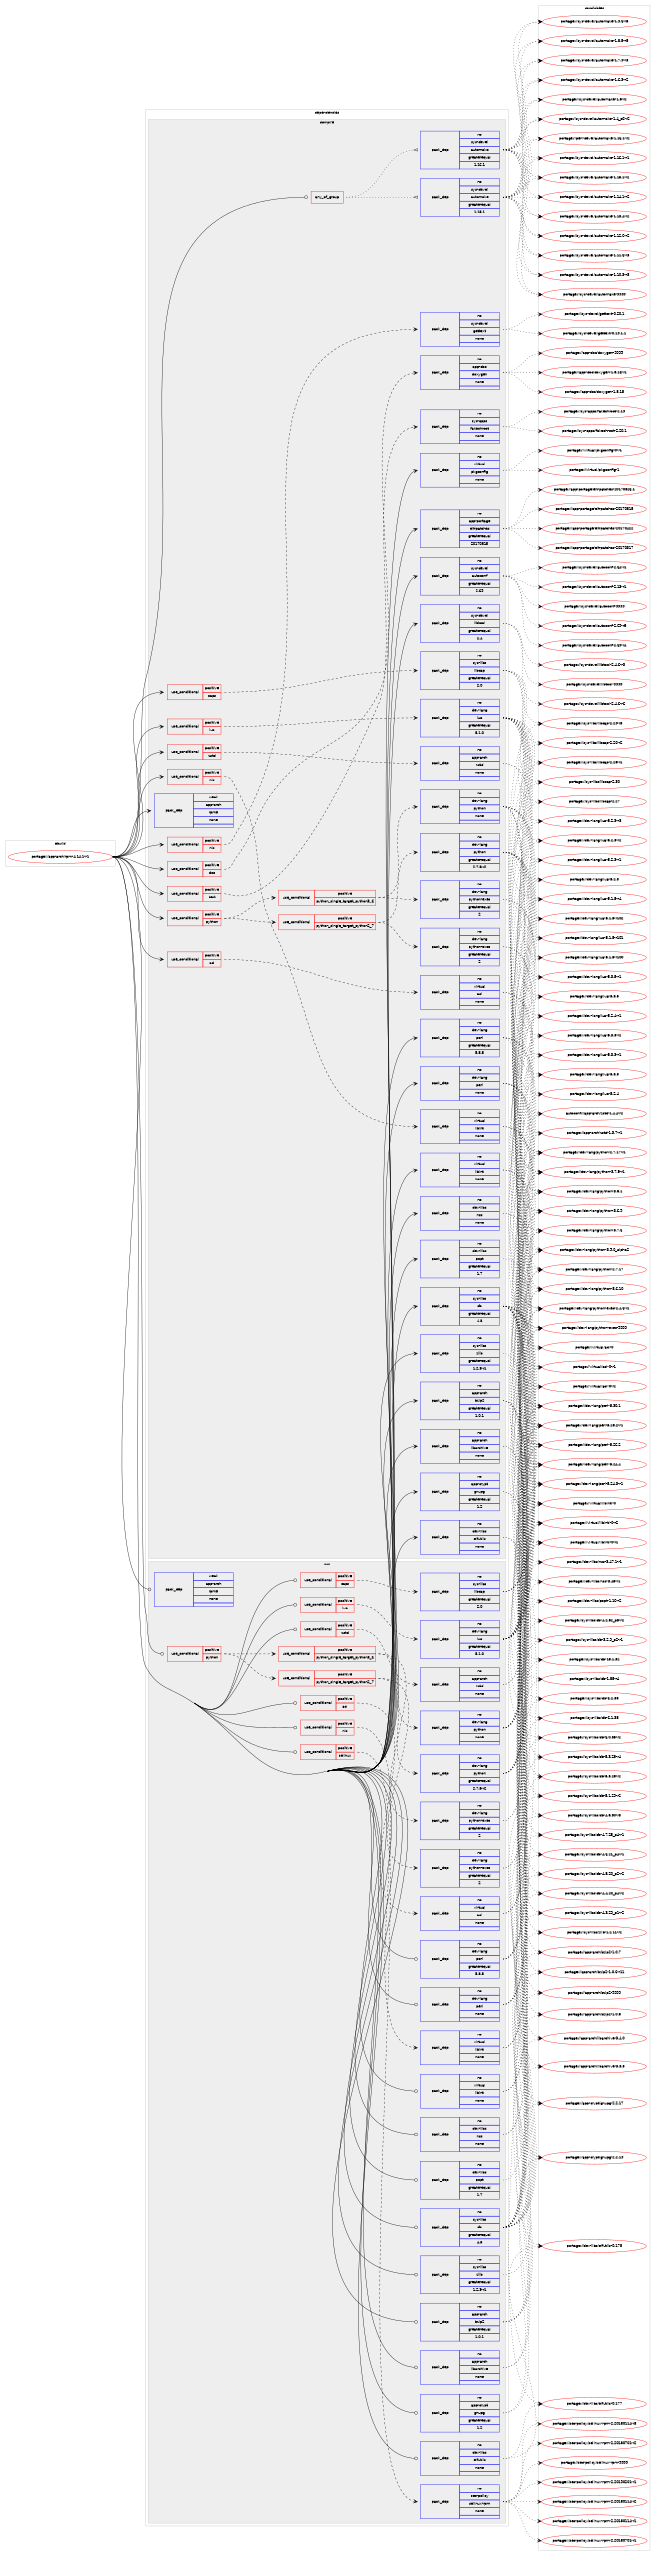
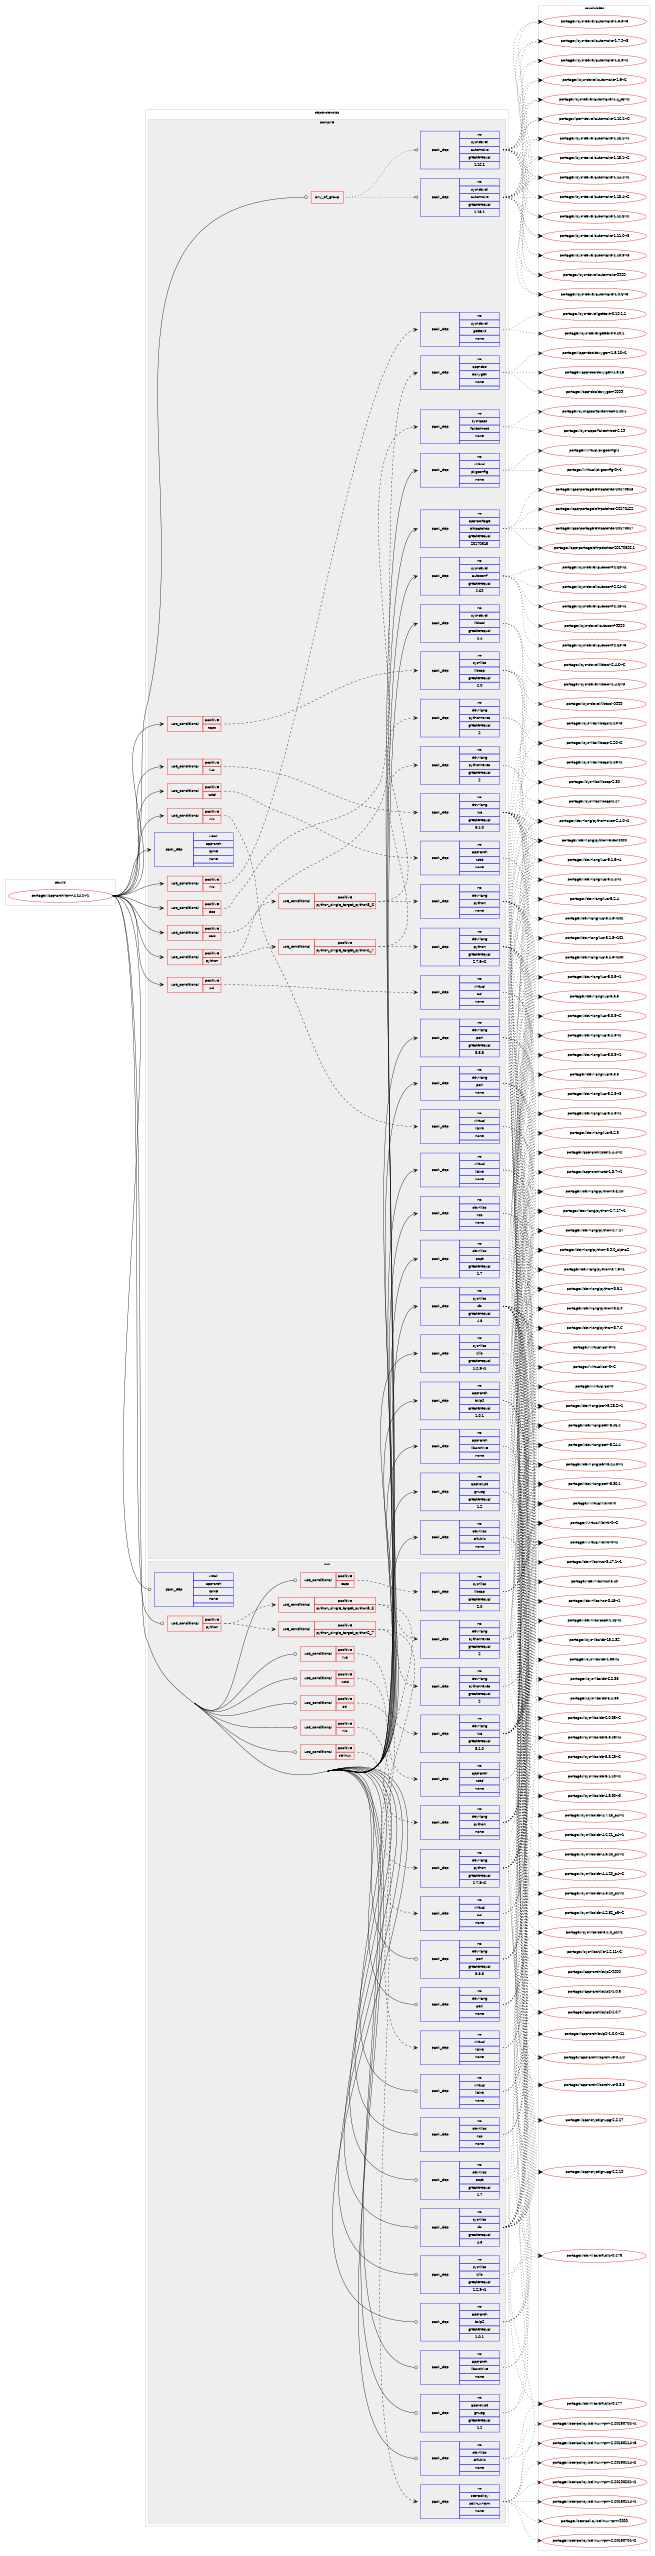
(594, 1114) -> (594, 1153)
none -> (594, 1582)
